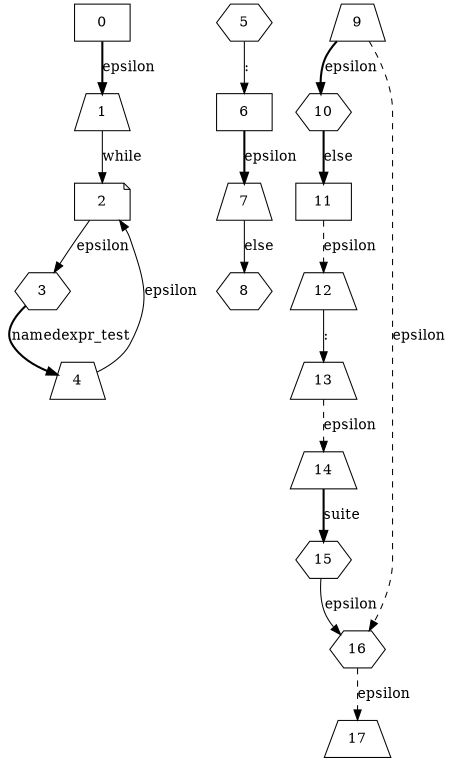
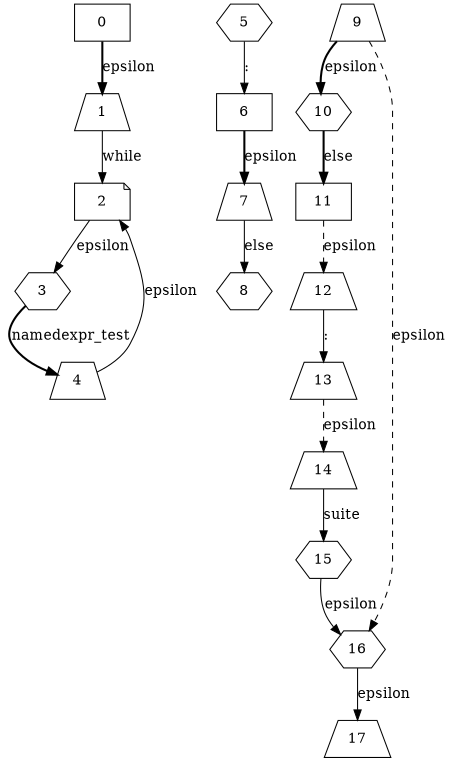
(324, 510) -> (324, 510)
(358, 689) -> (358, 689)
